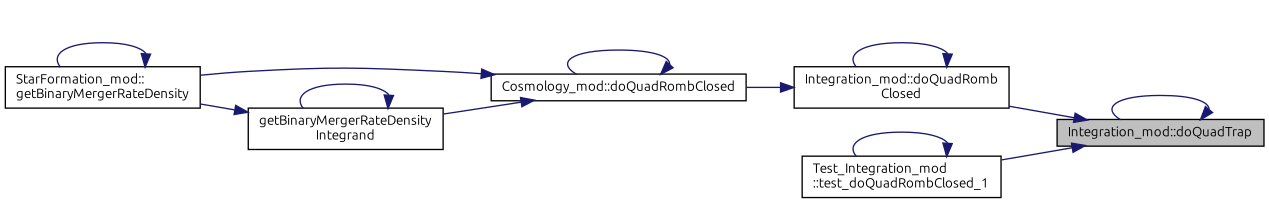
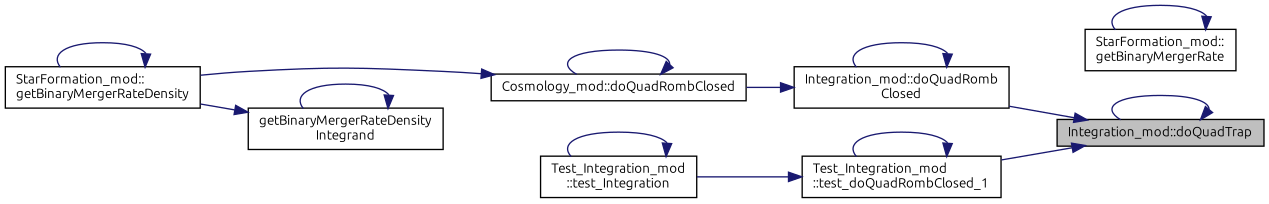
none -> (1161, 50)
(482, 108) -> none
none -> (619, 177)
